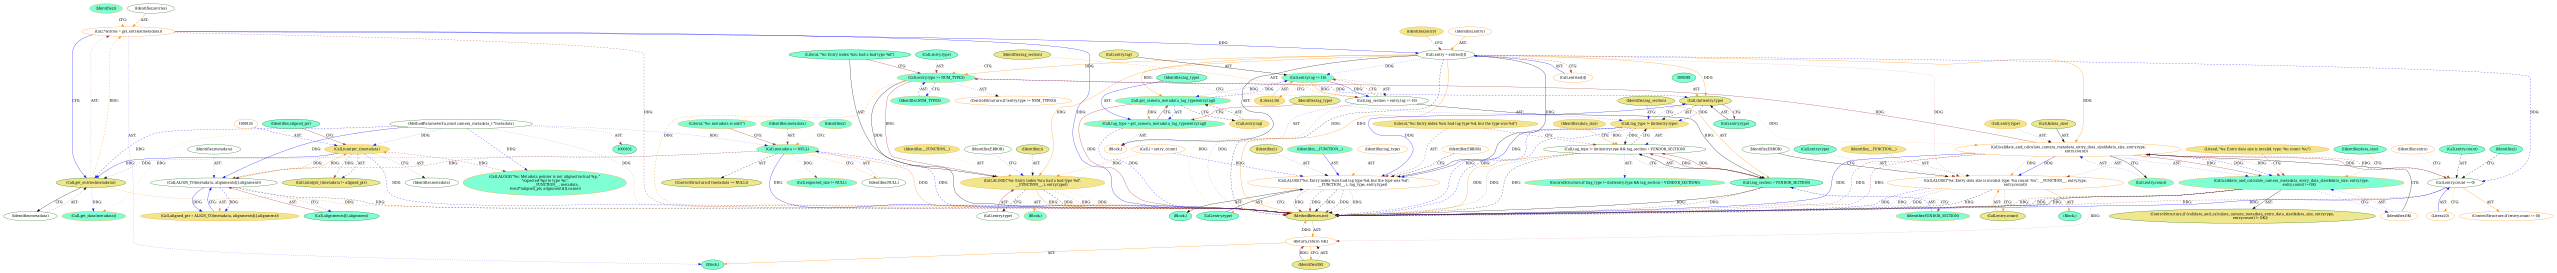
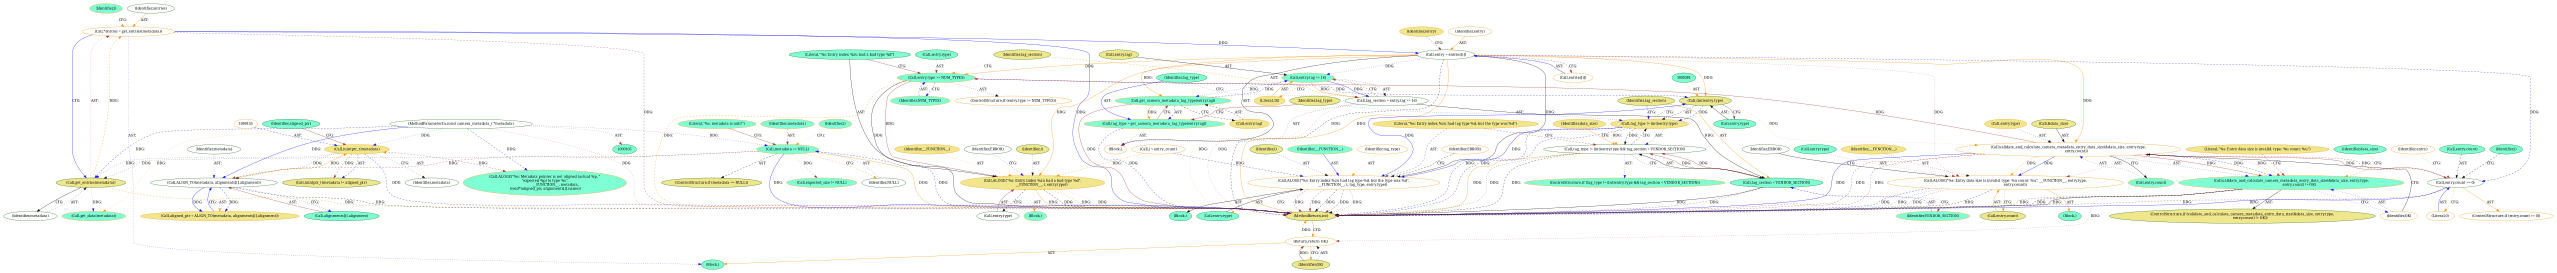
(216, 157) -> (216, 157)
(1318, 230) -> (1318, 230)
